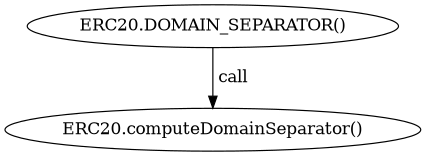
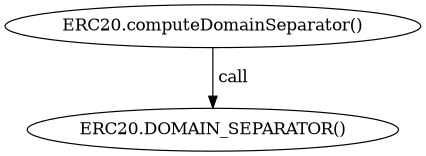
(213, 72) -> (213, 72)
